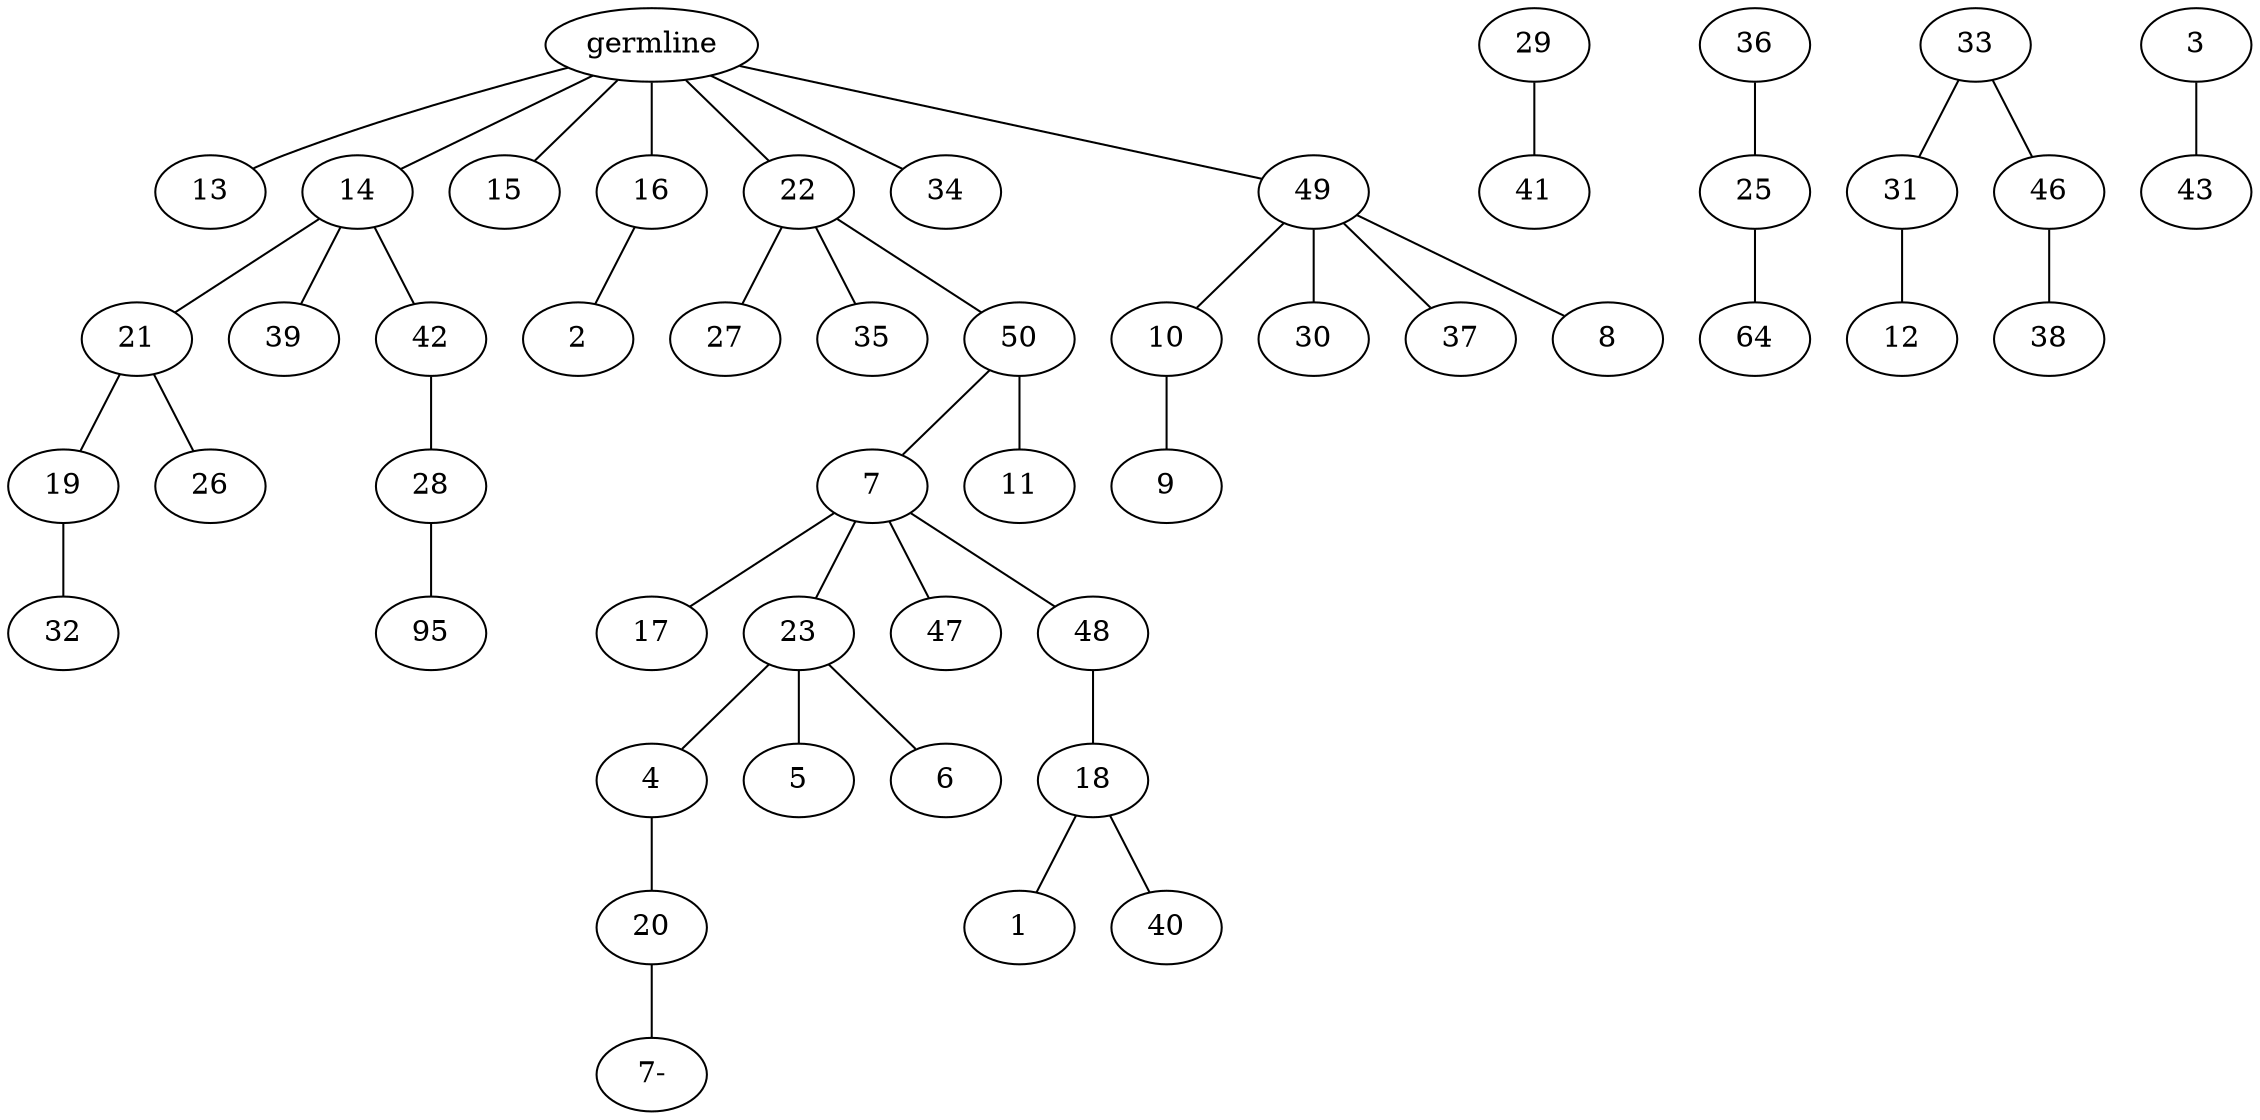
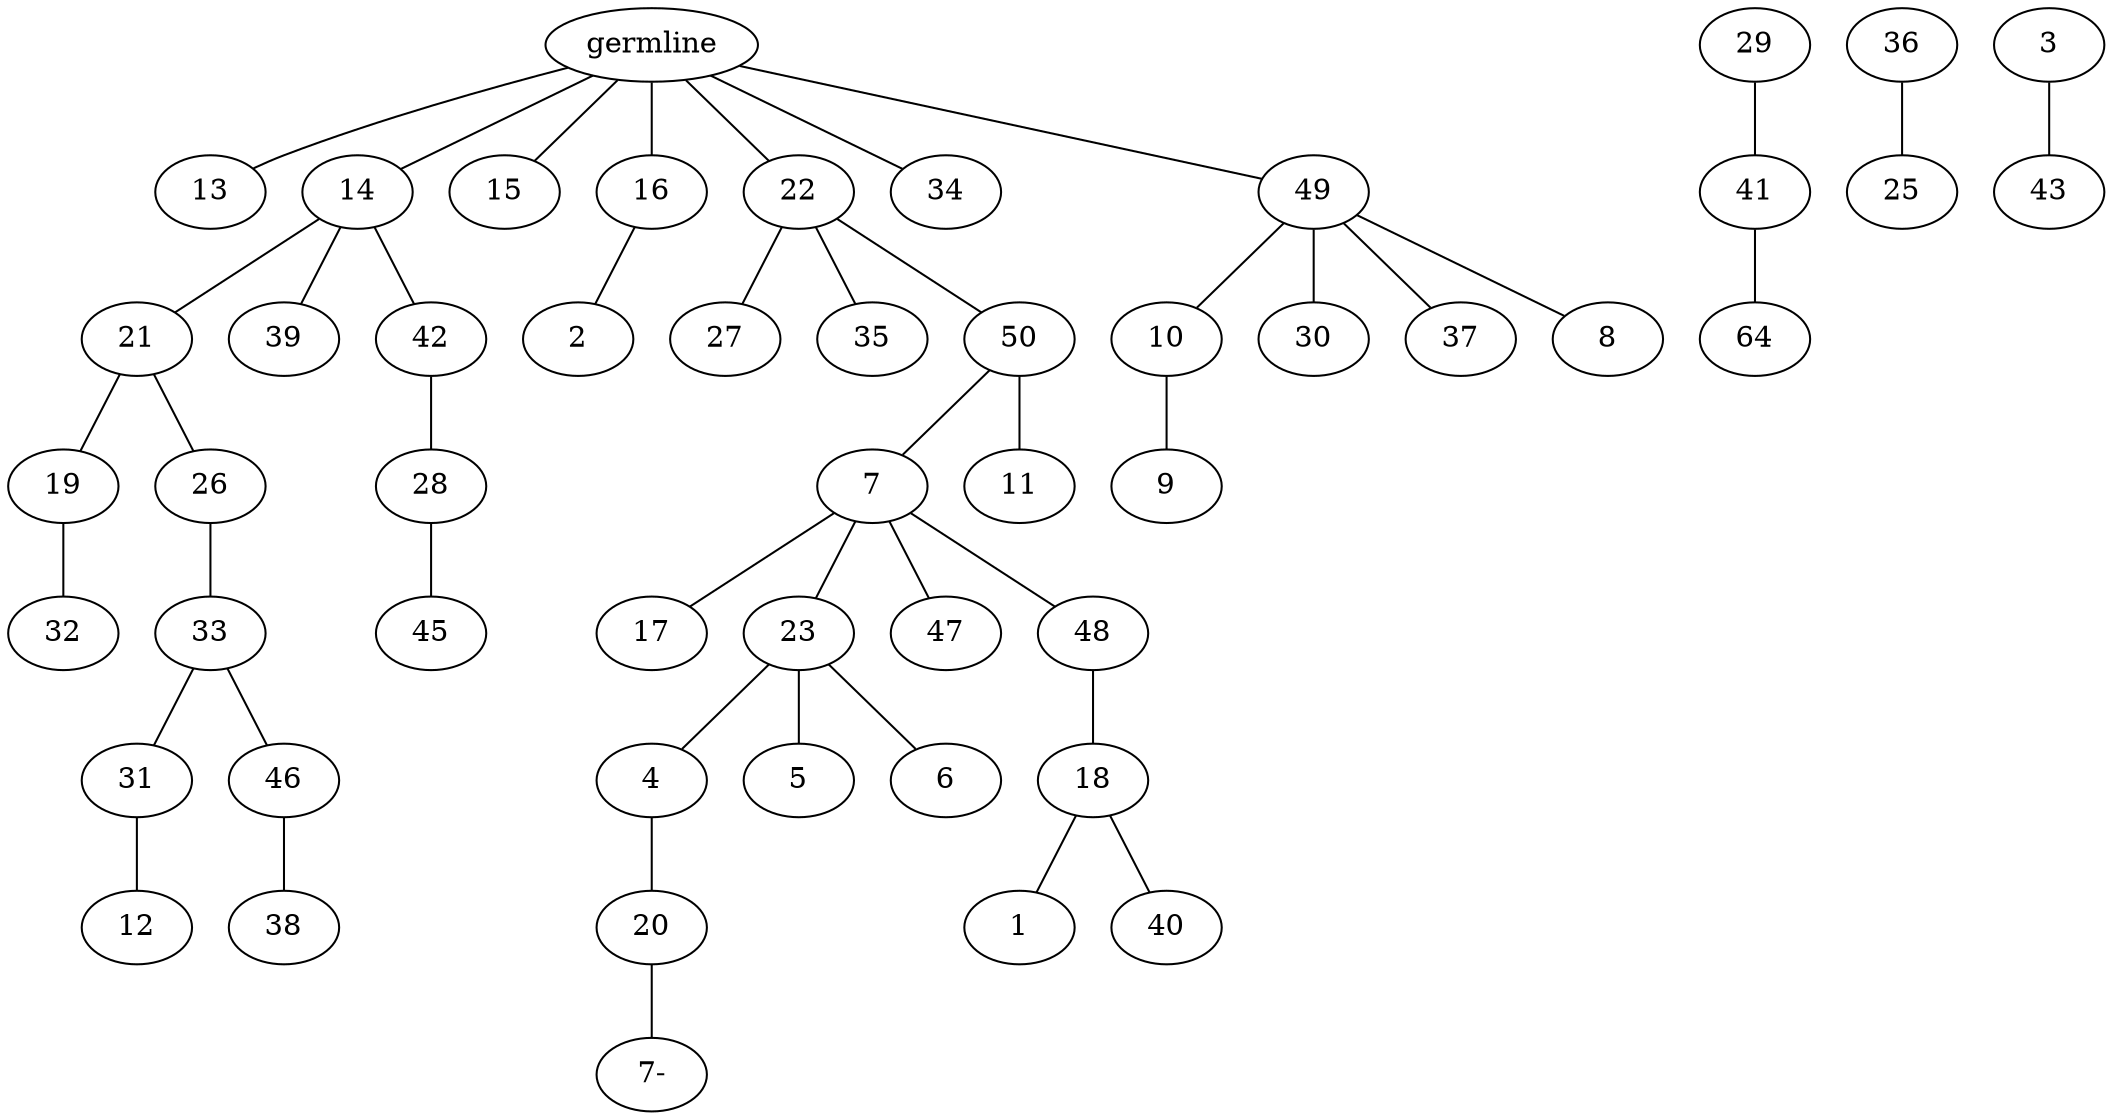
(1755, 266) -> (1755, 266)
none -> (210, 560)
(431, 633) -> (431, 633)
